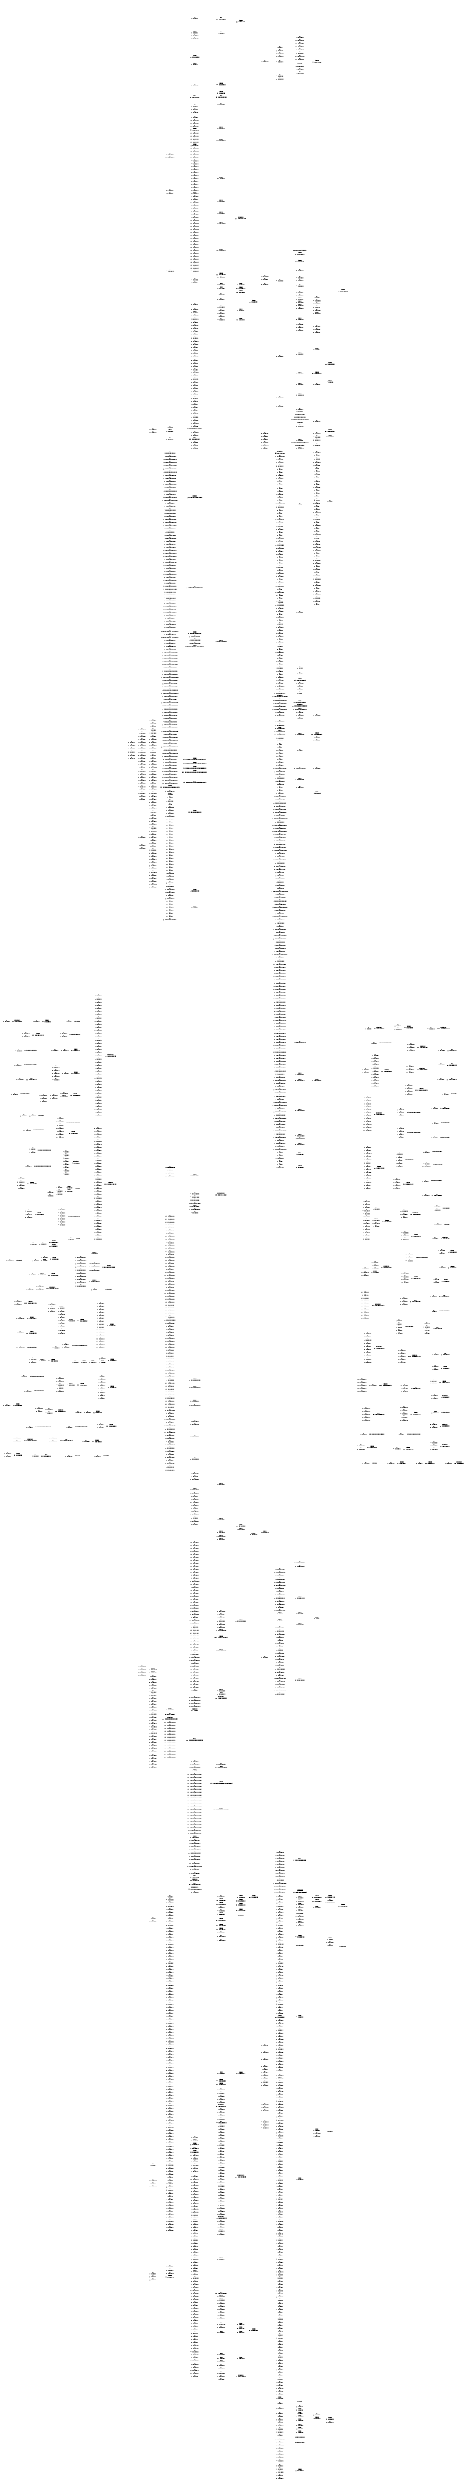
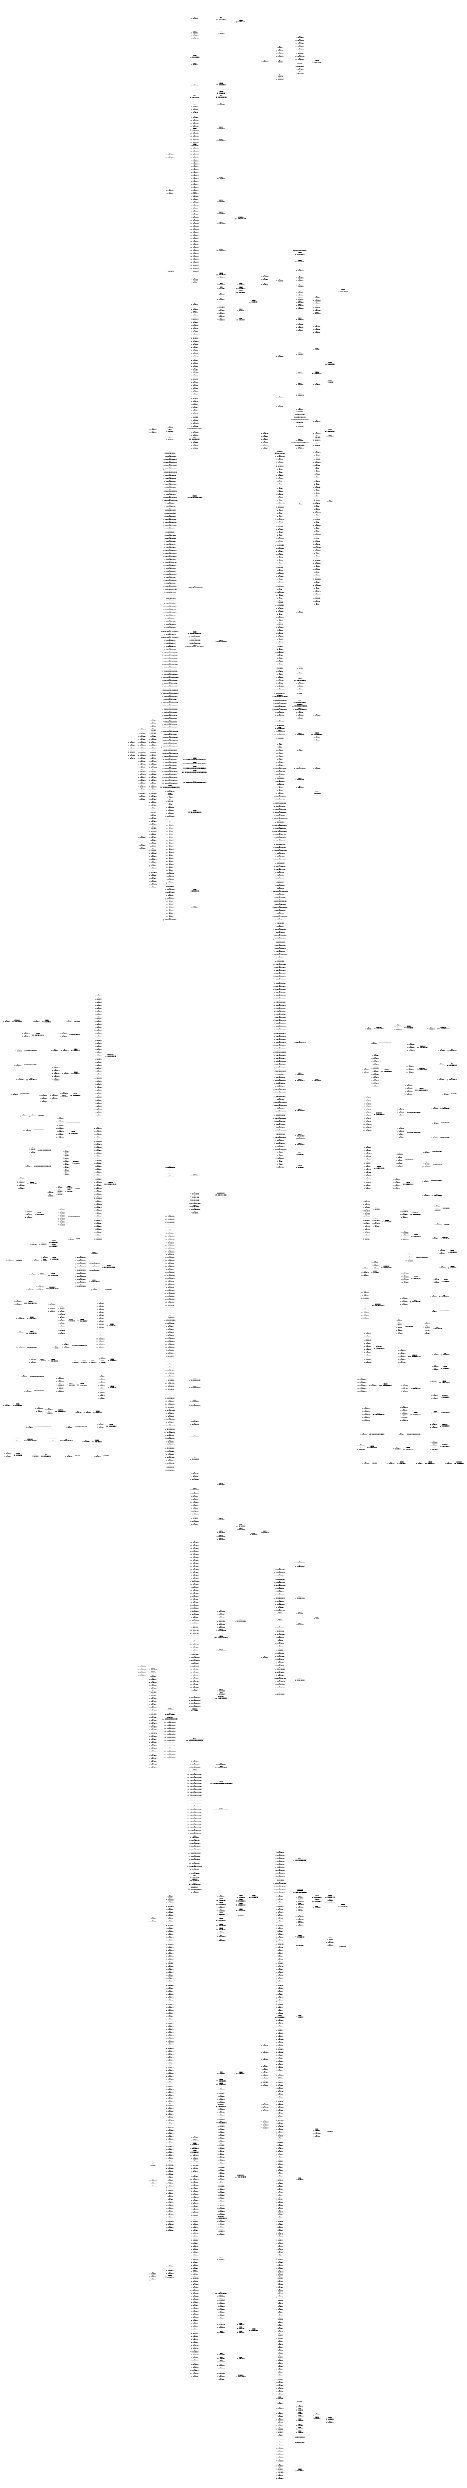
(300, 423) -> (300, 423)
(300, 1913) -> none
